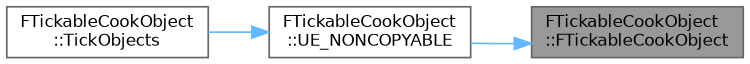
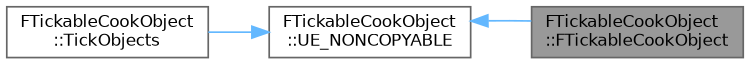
(493, 44) -> (510, 21)
